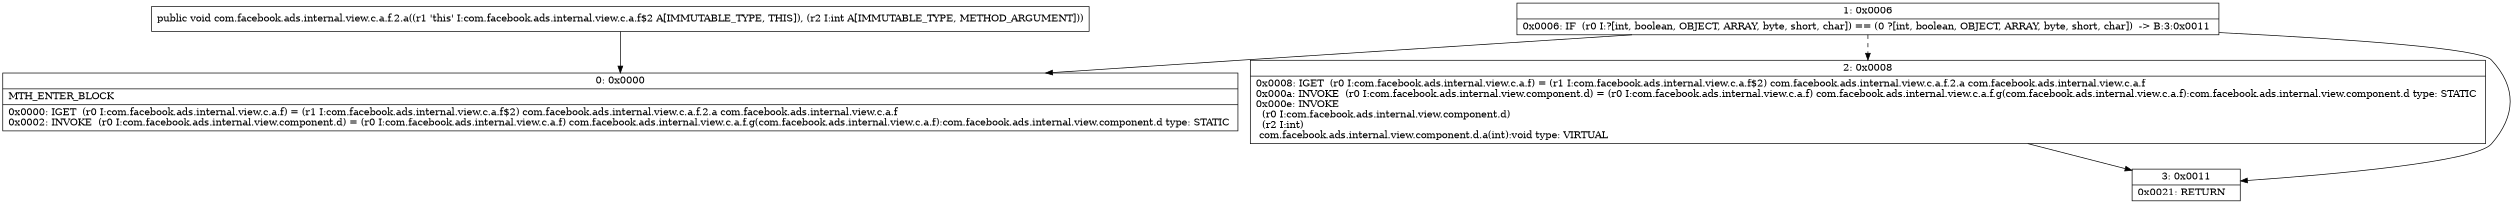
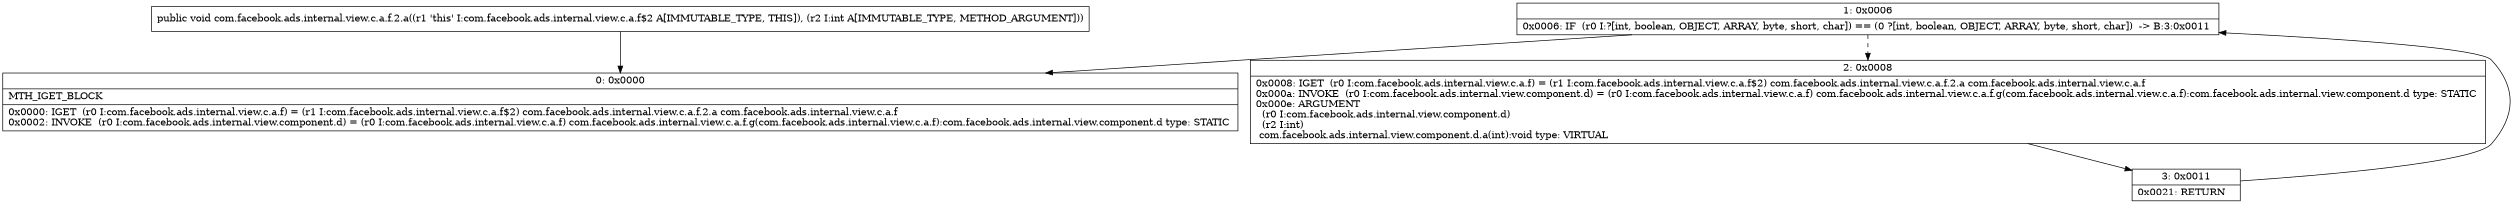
(2508, 89) -> (2510, 96)
(61, 96) -> (55, 96)
(1301, 104) -> (1311, 104)
